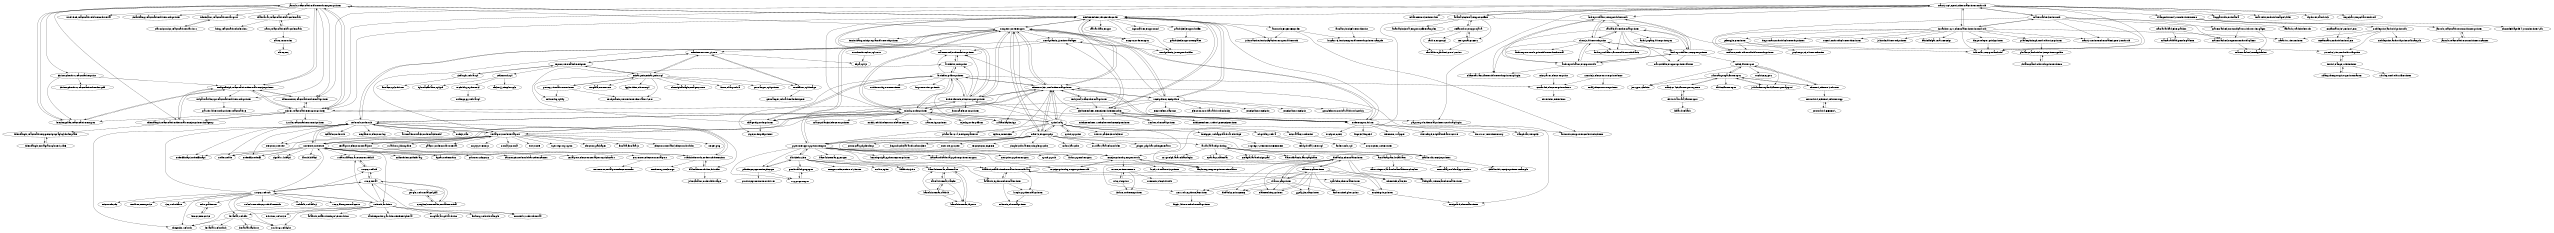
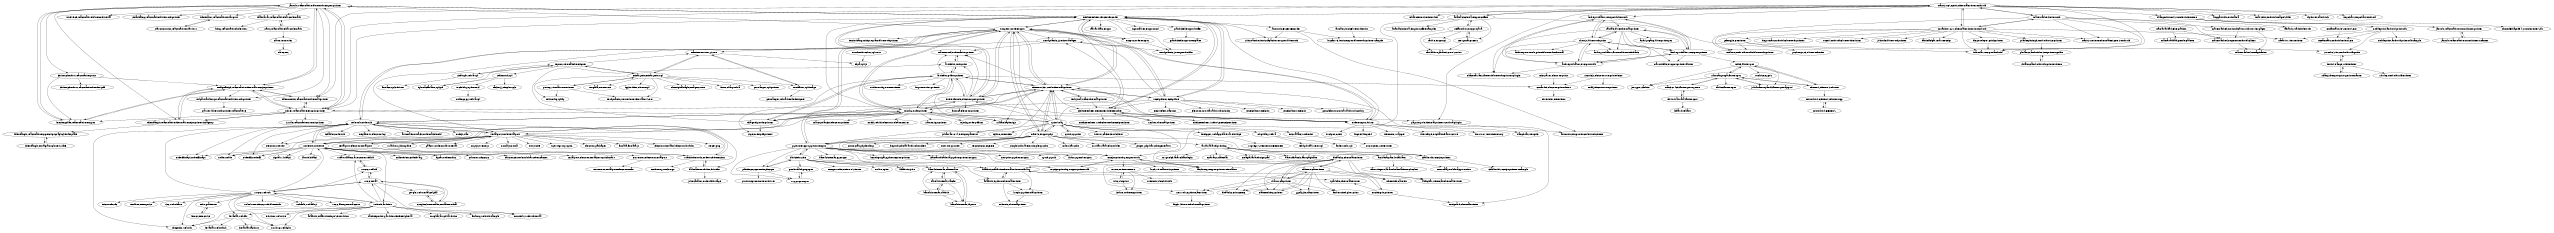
(639, 58) -> (489, 74)
(1238, 119) -> none
(1363, 187) -> (1366, 187)
